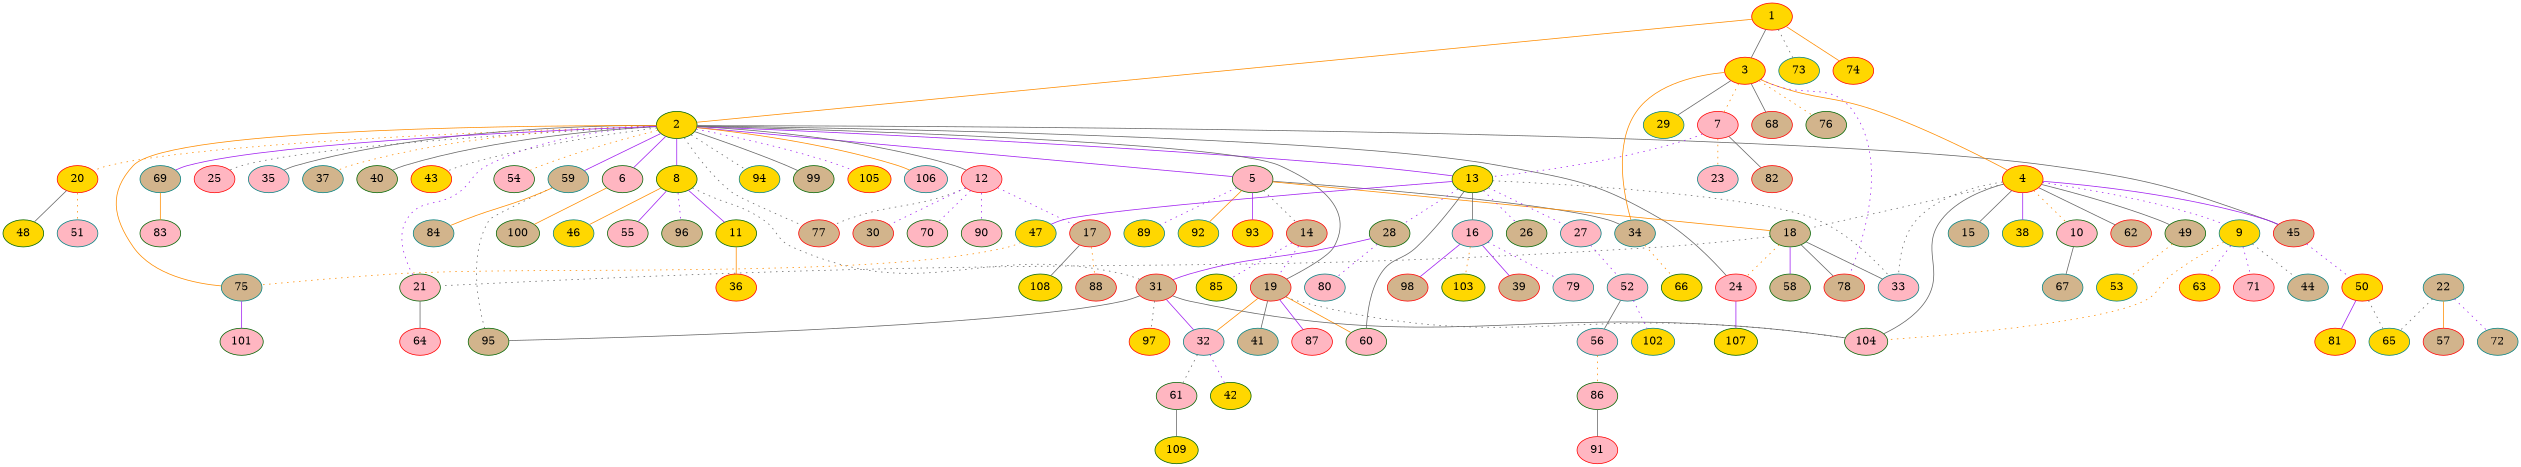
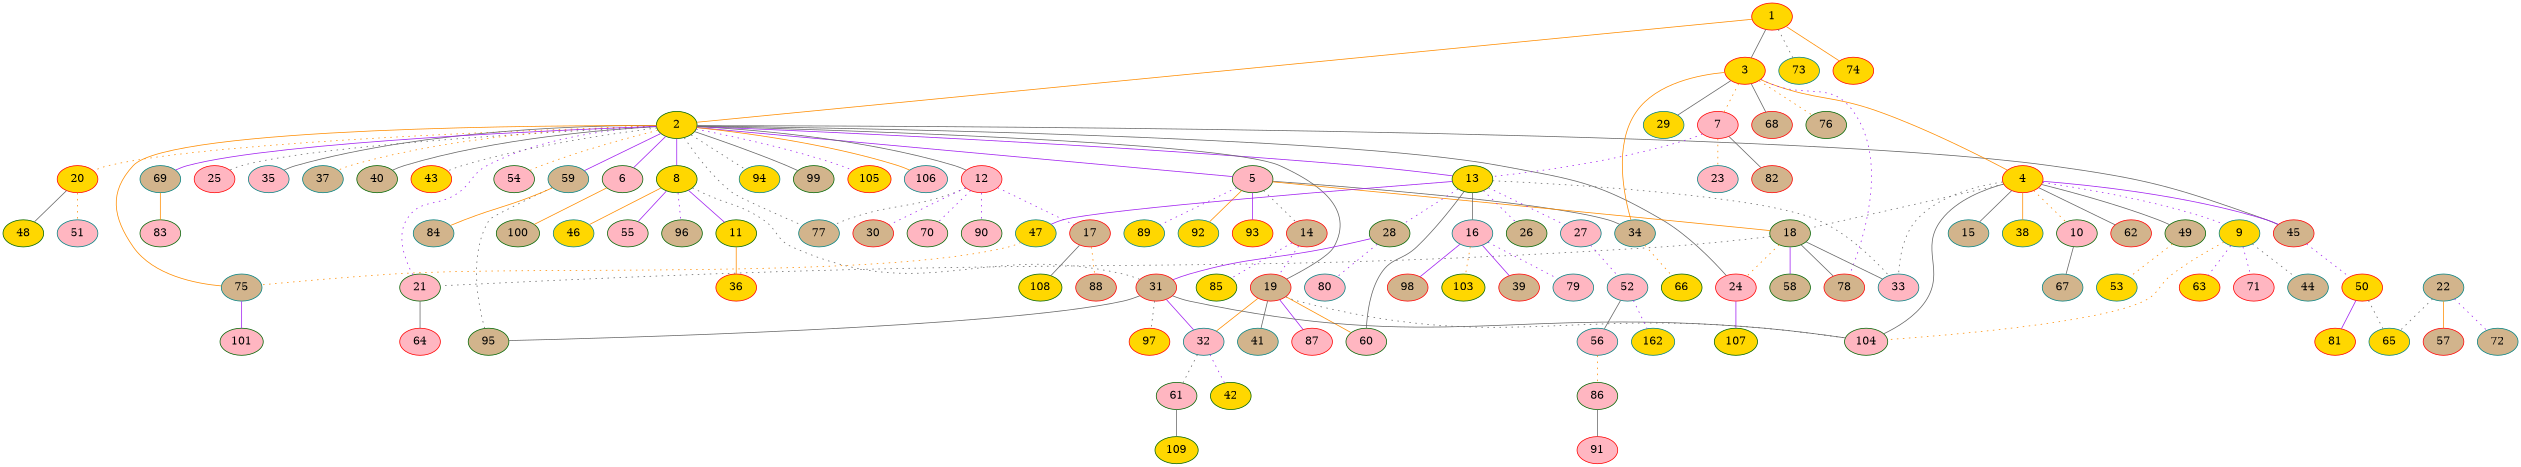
(2023, 206) -> (2023, 206)
(819, 233) -> (819, 233)
(1653, 342) -> (1653, 342)
